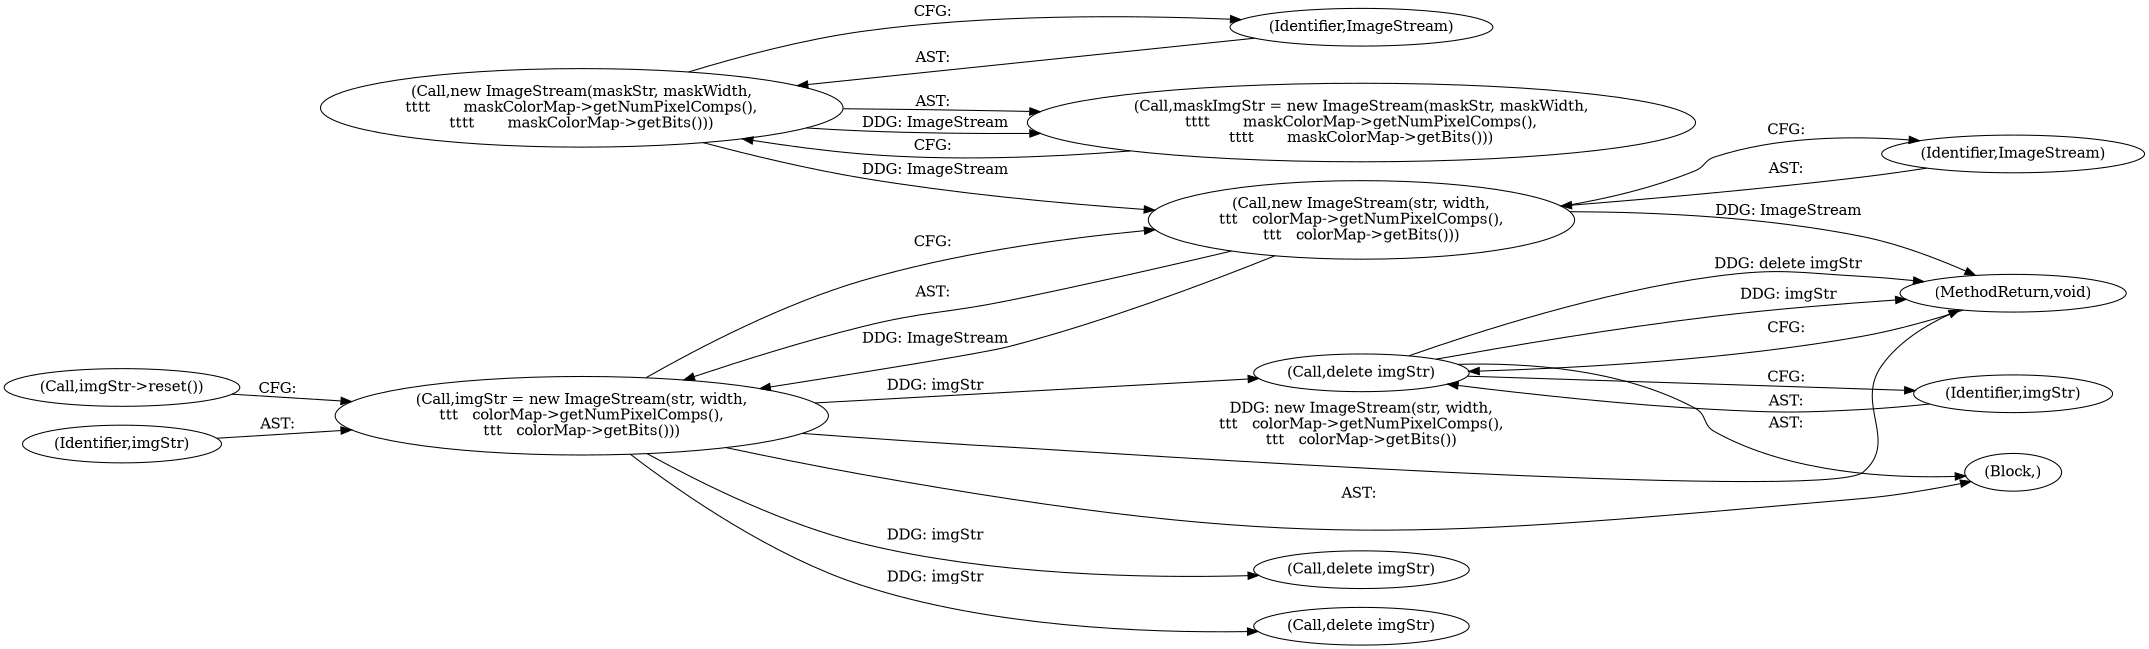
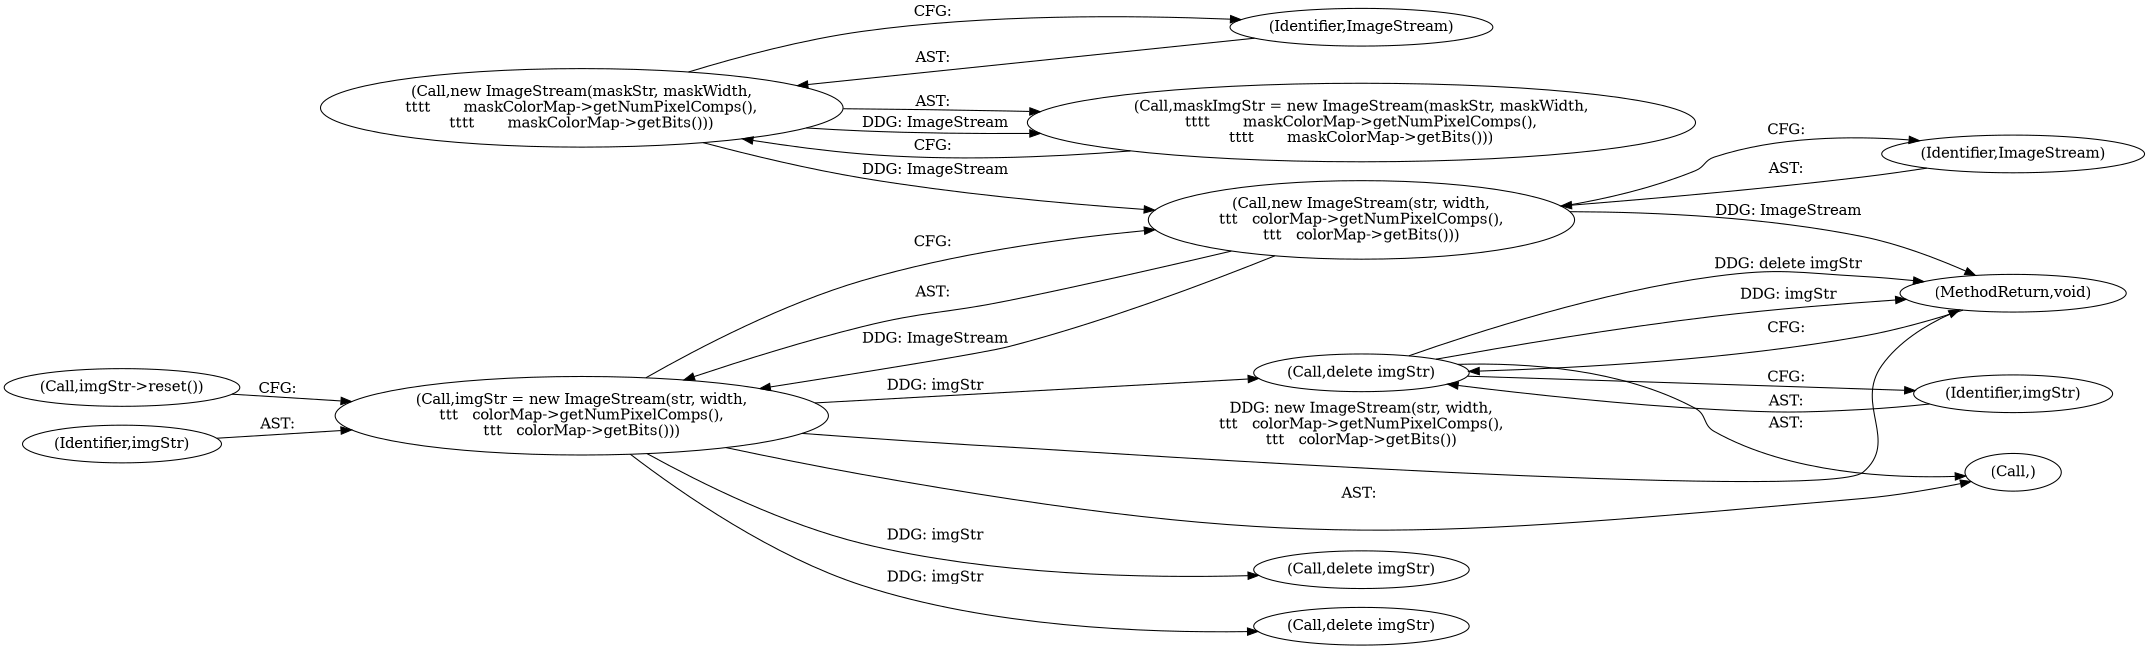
(2013, 472) -> (2013, 472)
